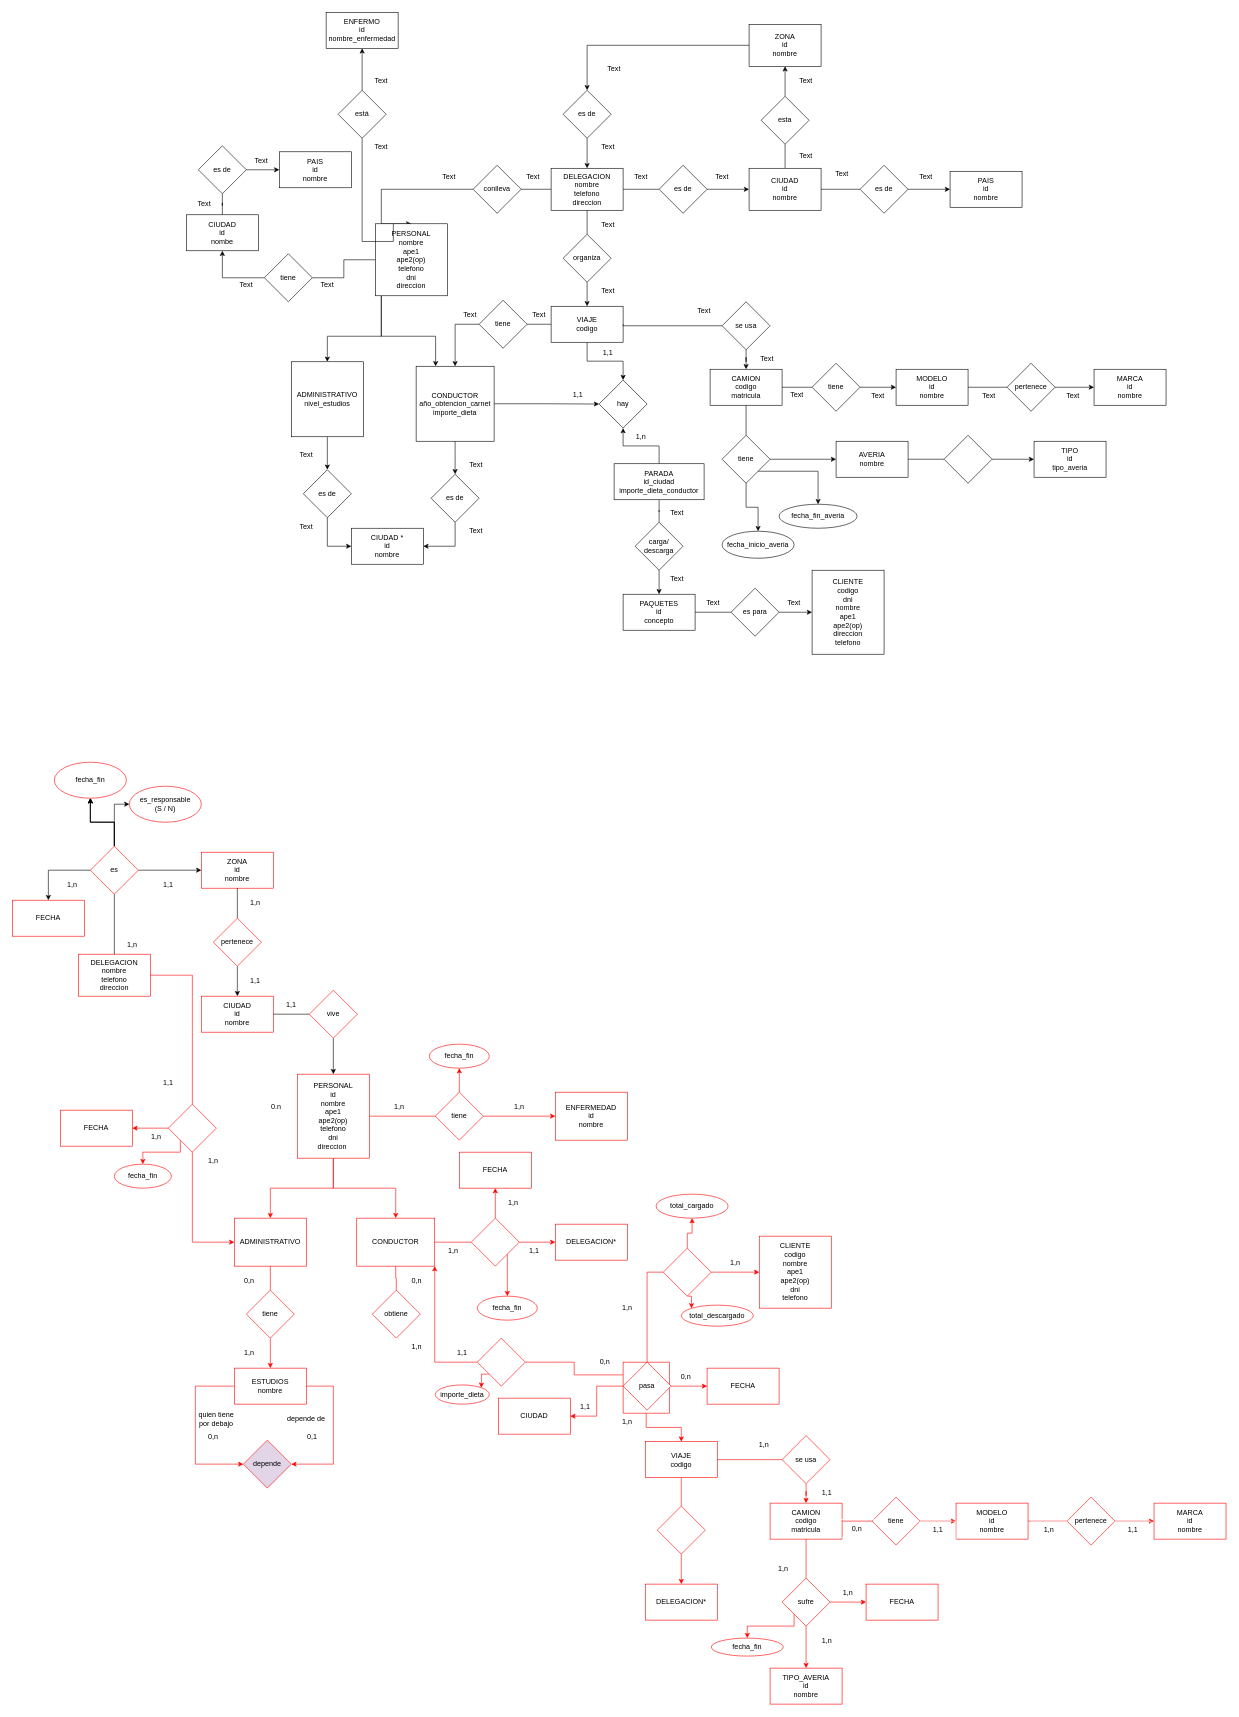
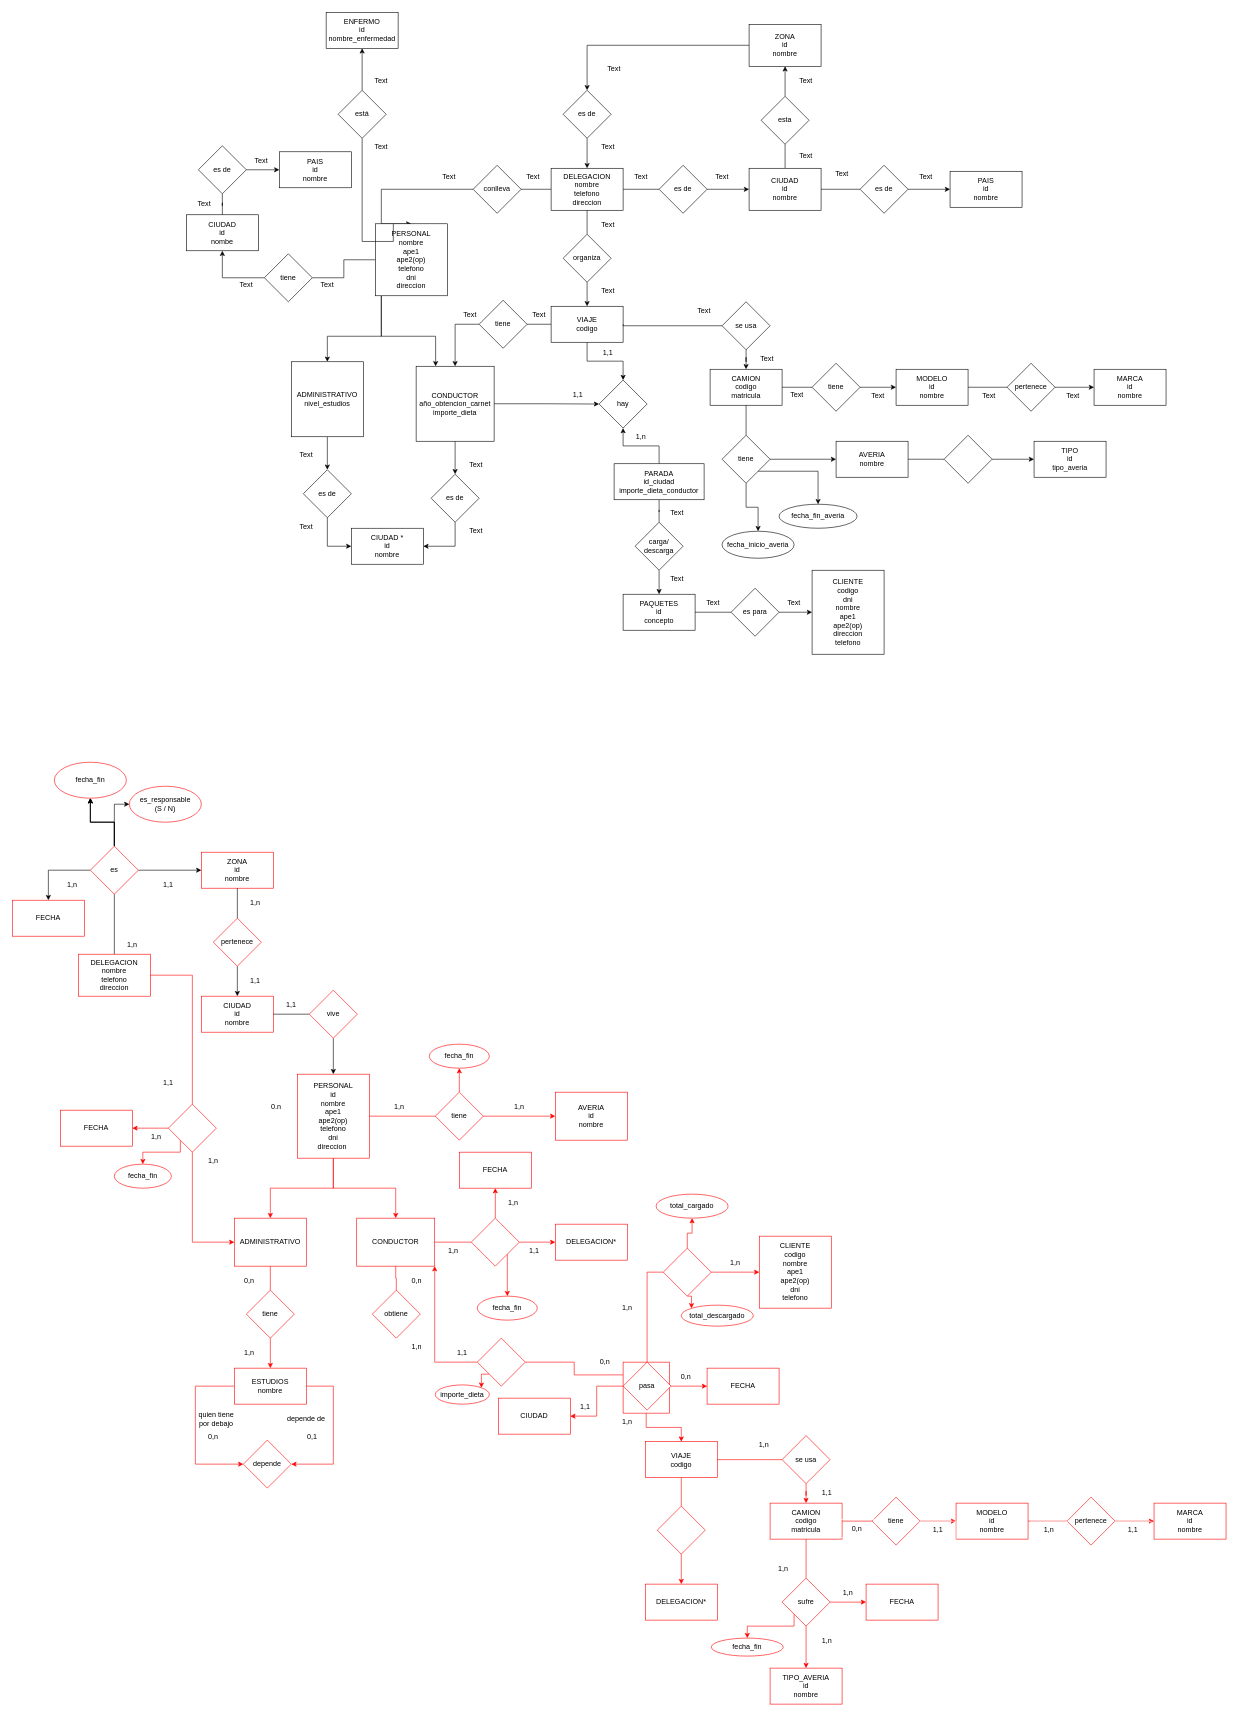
(591, 1116) -> (591, 1116)
(267, 1464) -> (267, 1464)
